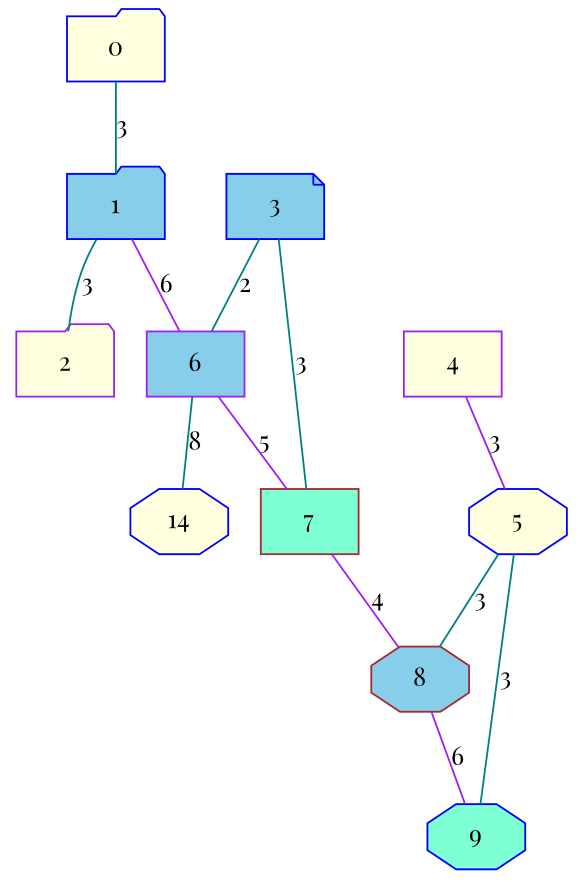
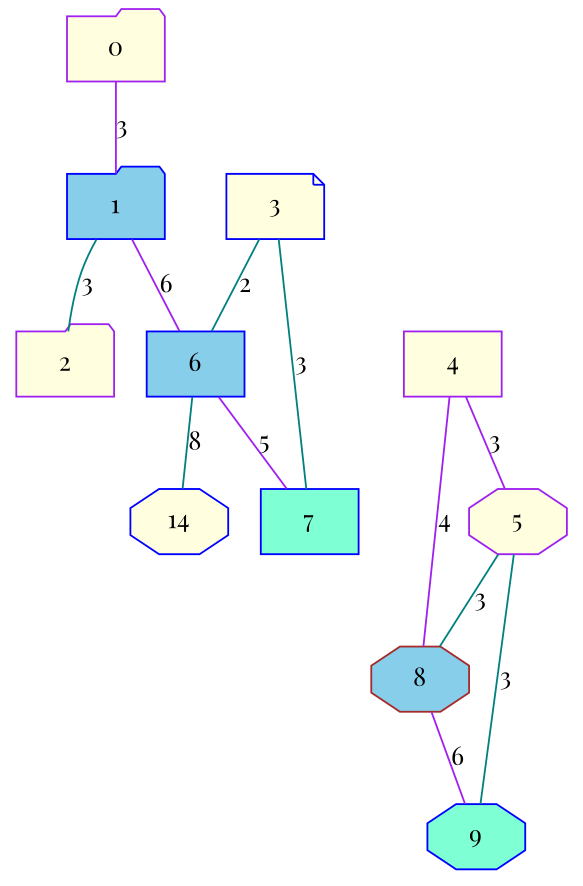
(116, 49) -> (116, 49)
(116, 128) -> (116, 128)
(275, 206) -> (275, 206)
(196, 364) -> (196, 364)
(310, 522) -> (310, 522)
(518, 522) -> (518, 522)
(365, 601) -> (436, 522)
